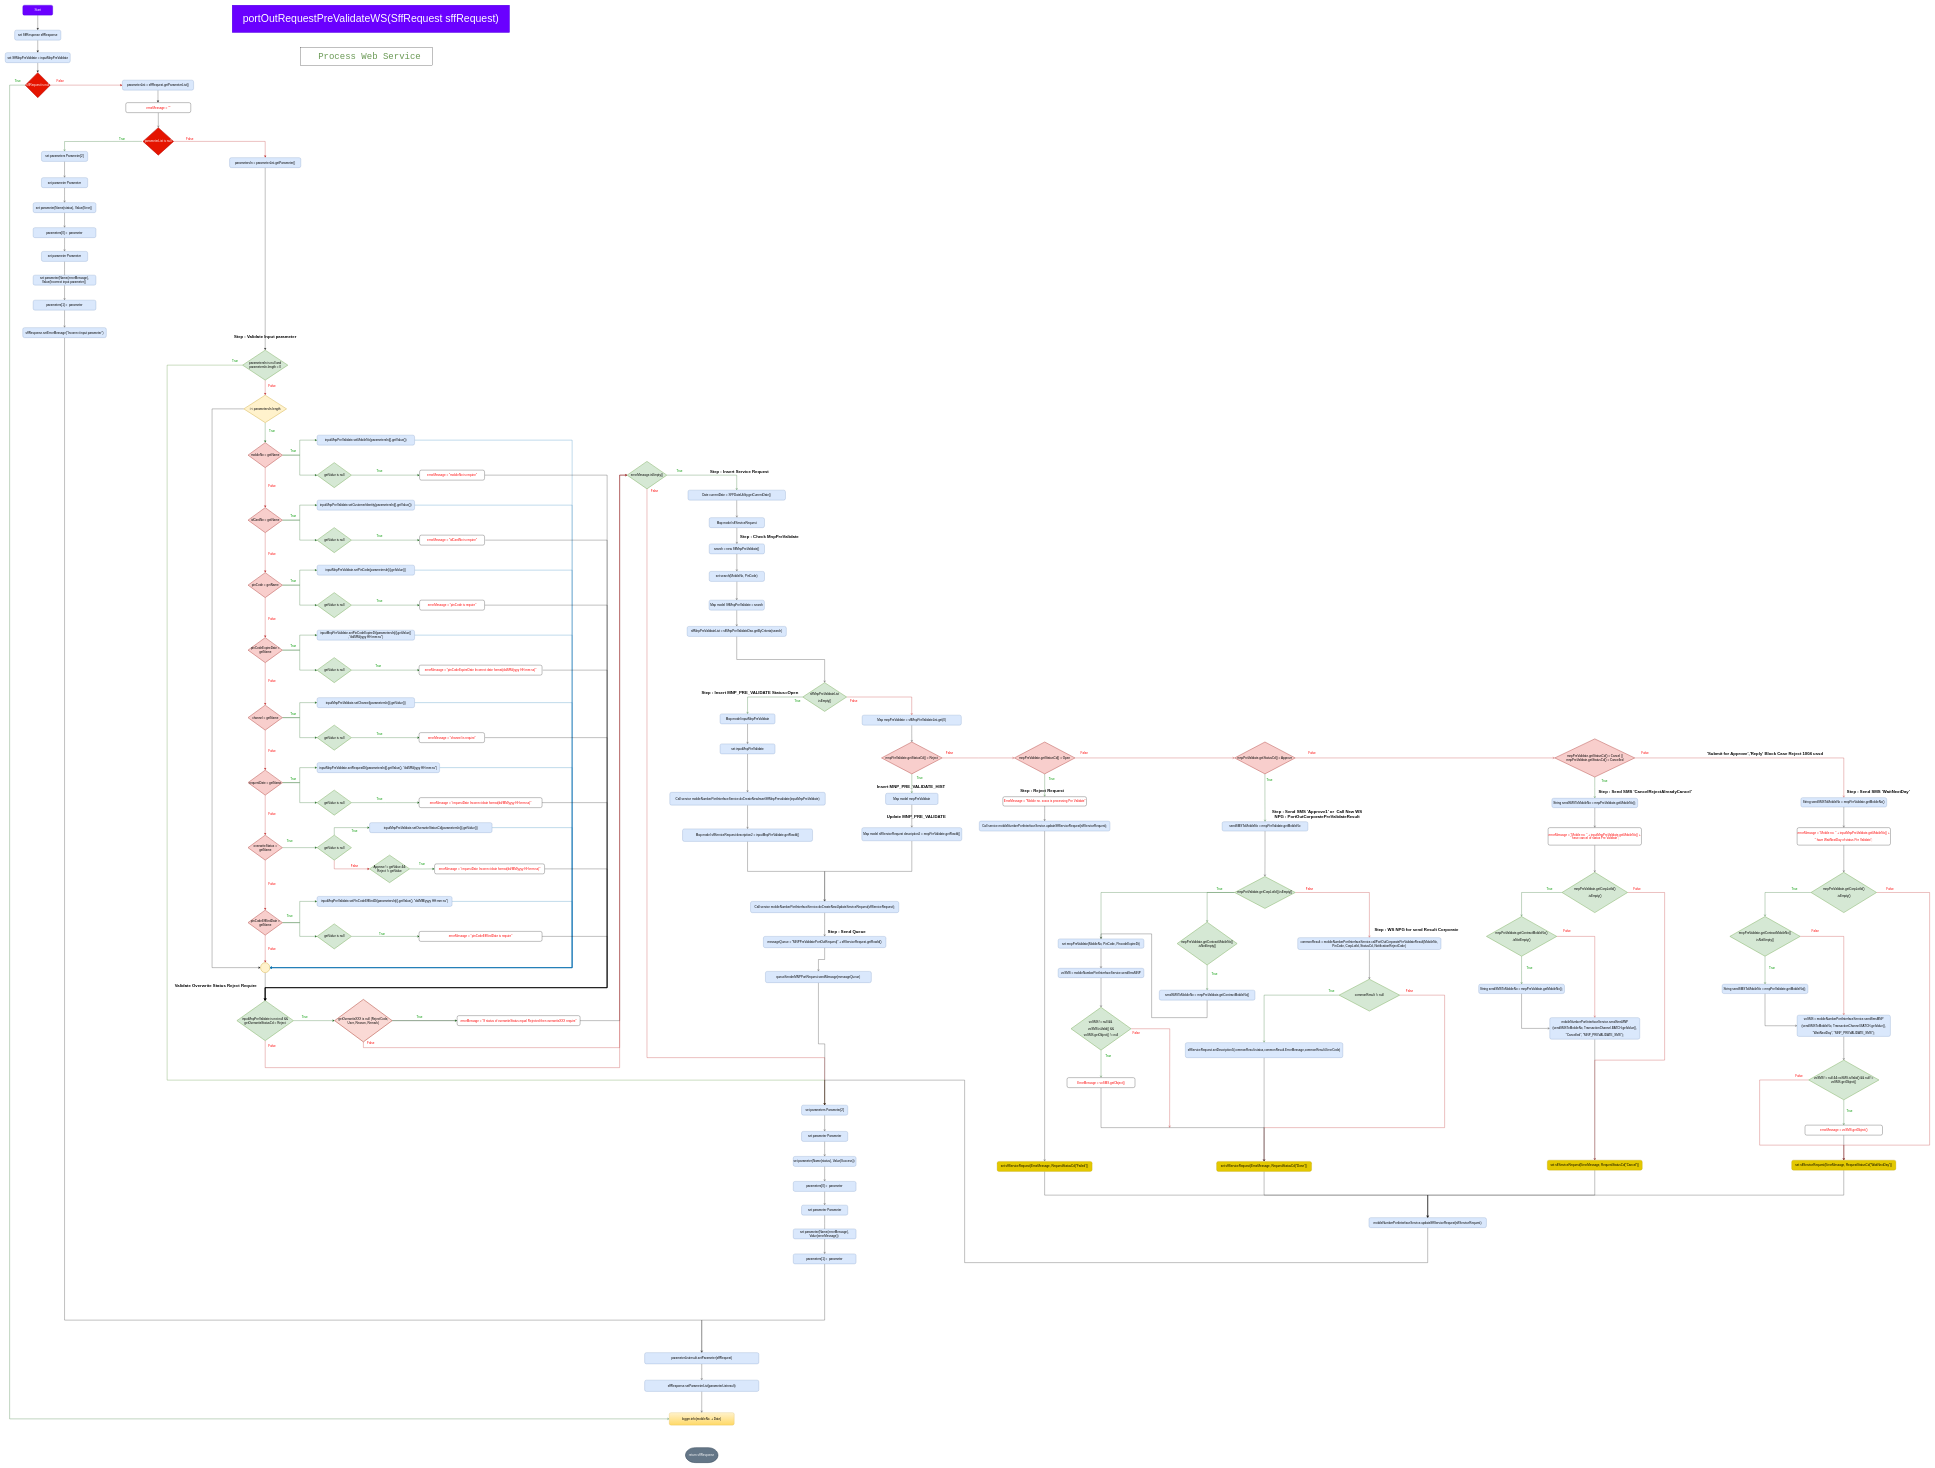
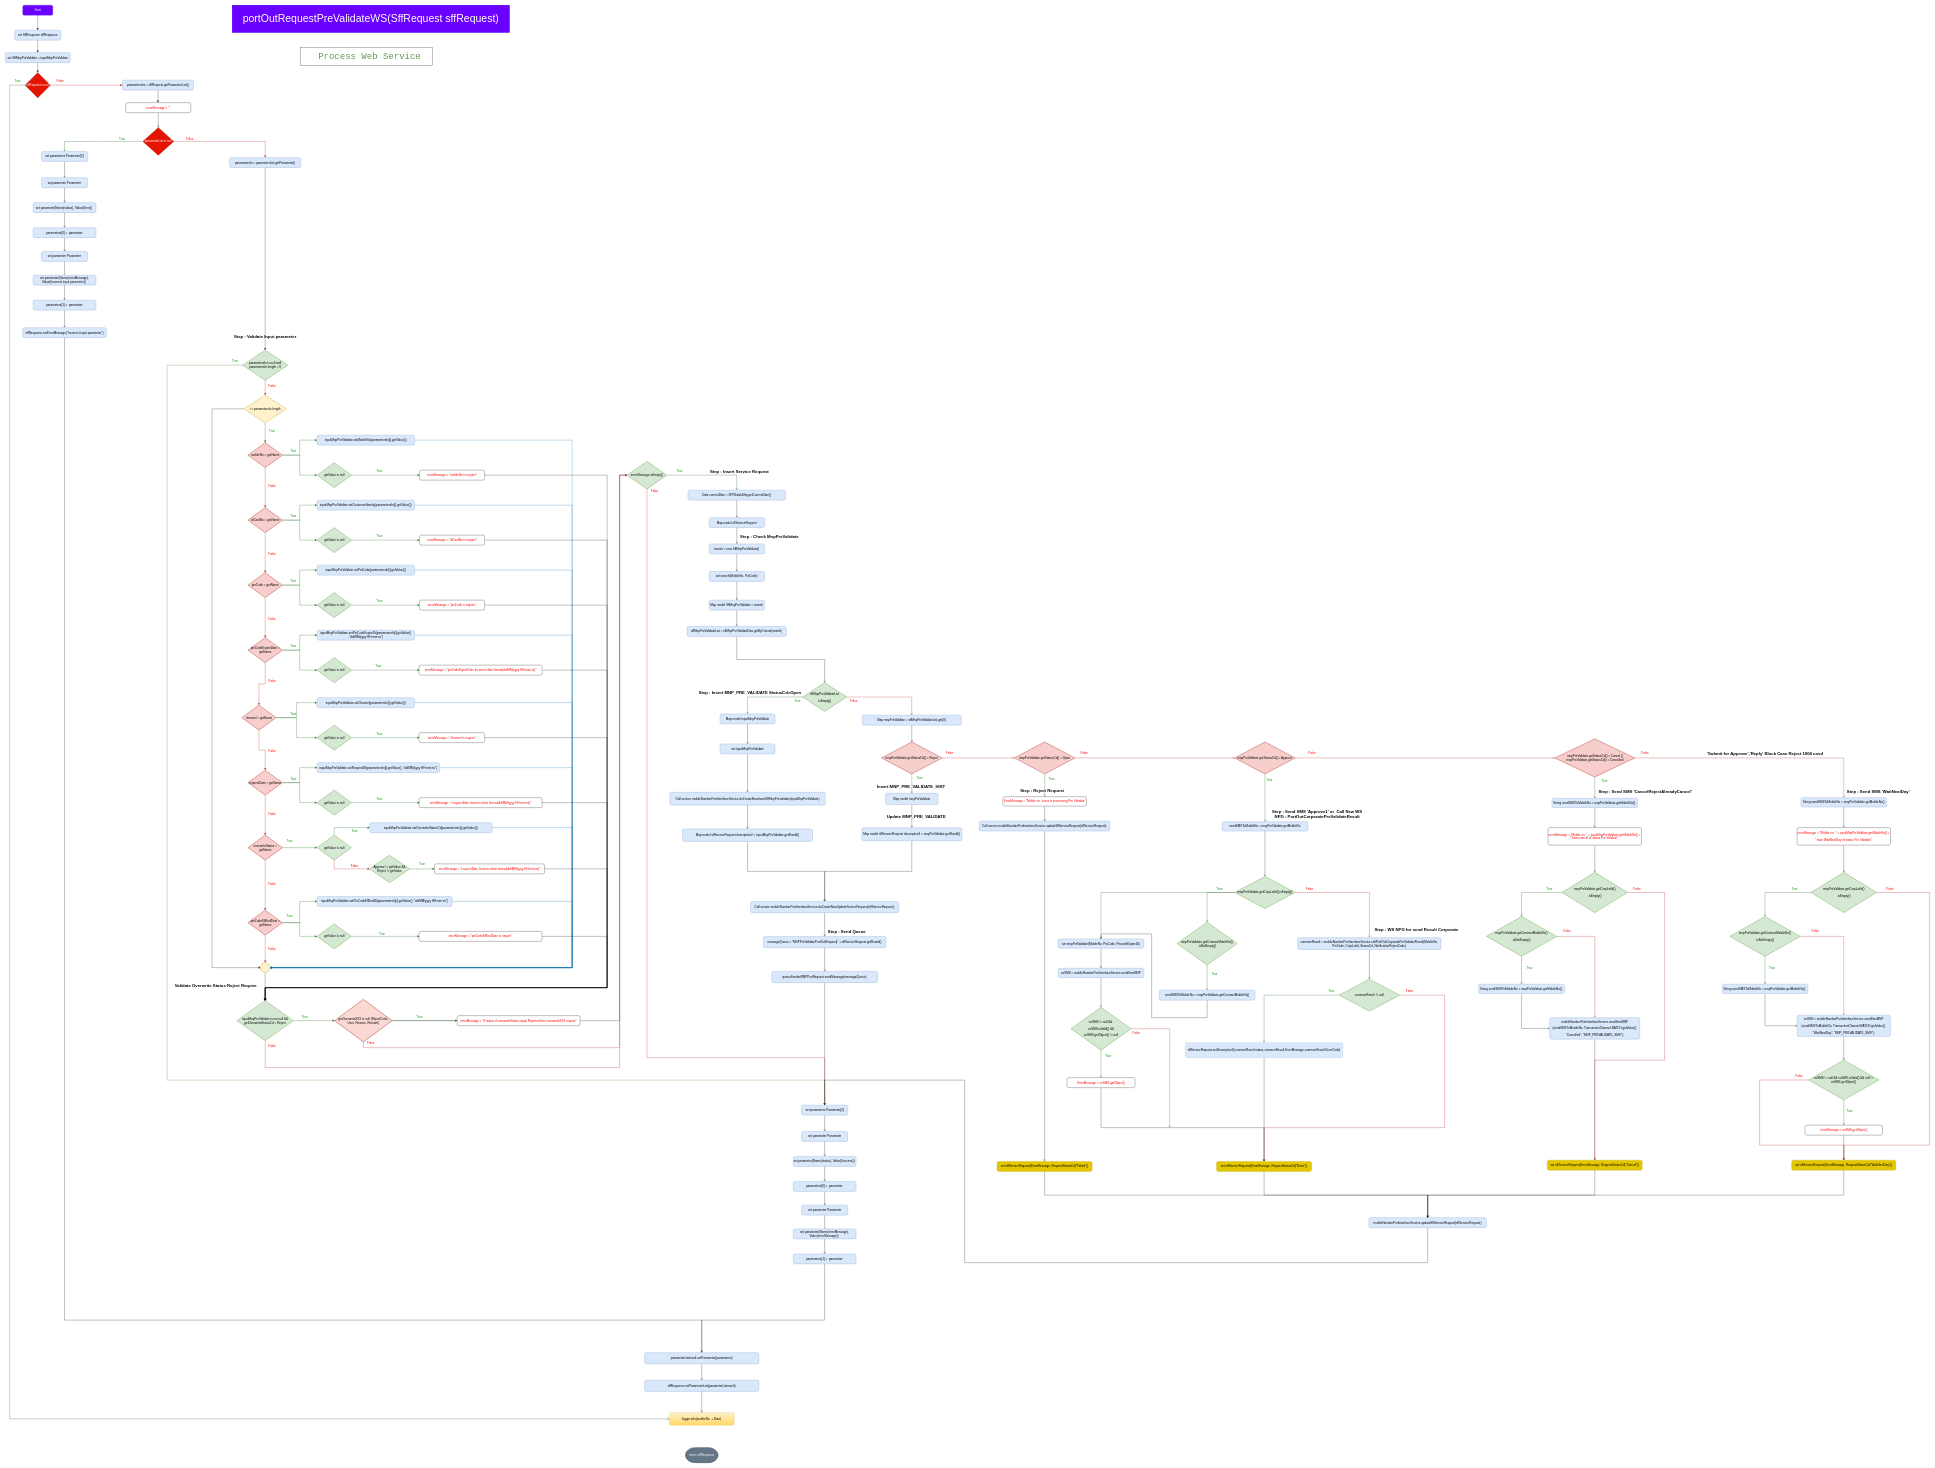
(750, 693) -> (750, 693)
(265, 718) -> (259, 718)
(818, 977) -> (825, 977)
(1264, 1050) -> (1264, 1050)
(702, 1358) -> (702, 1358)
